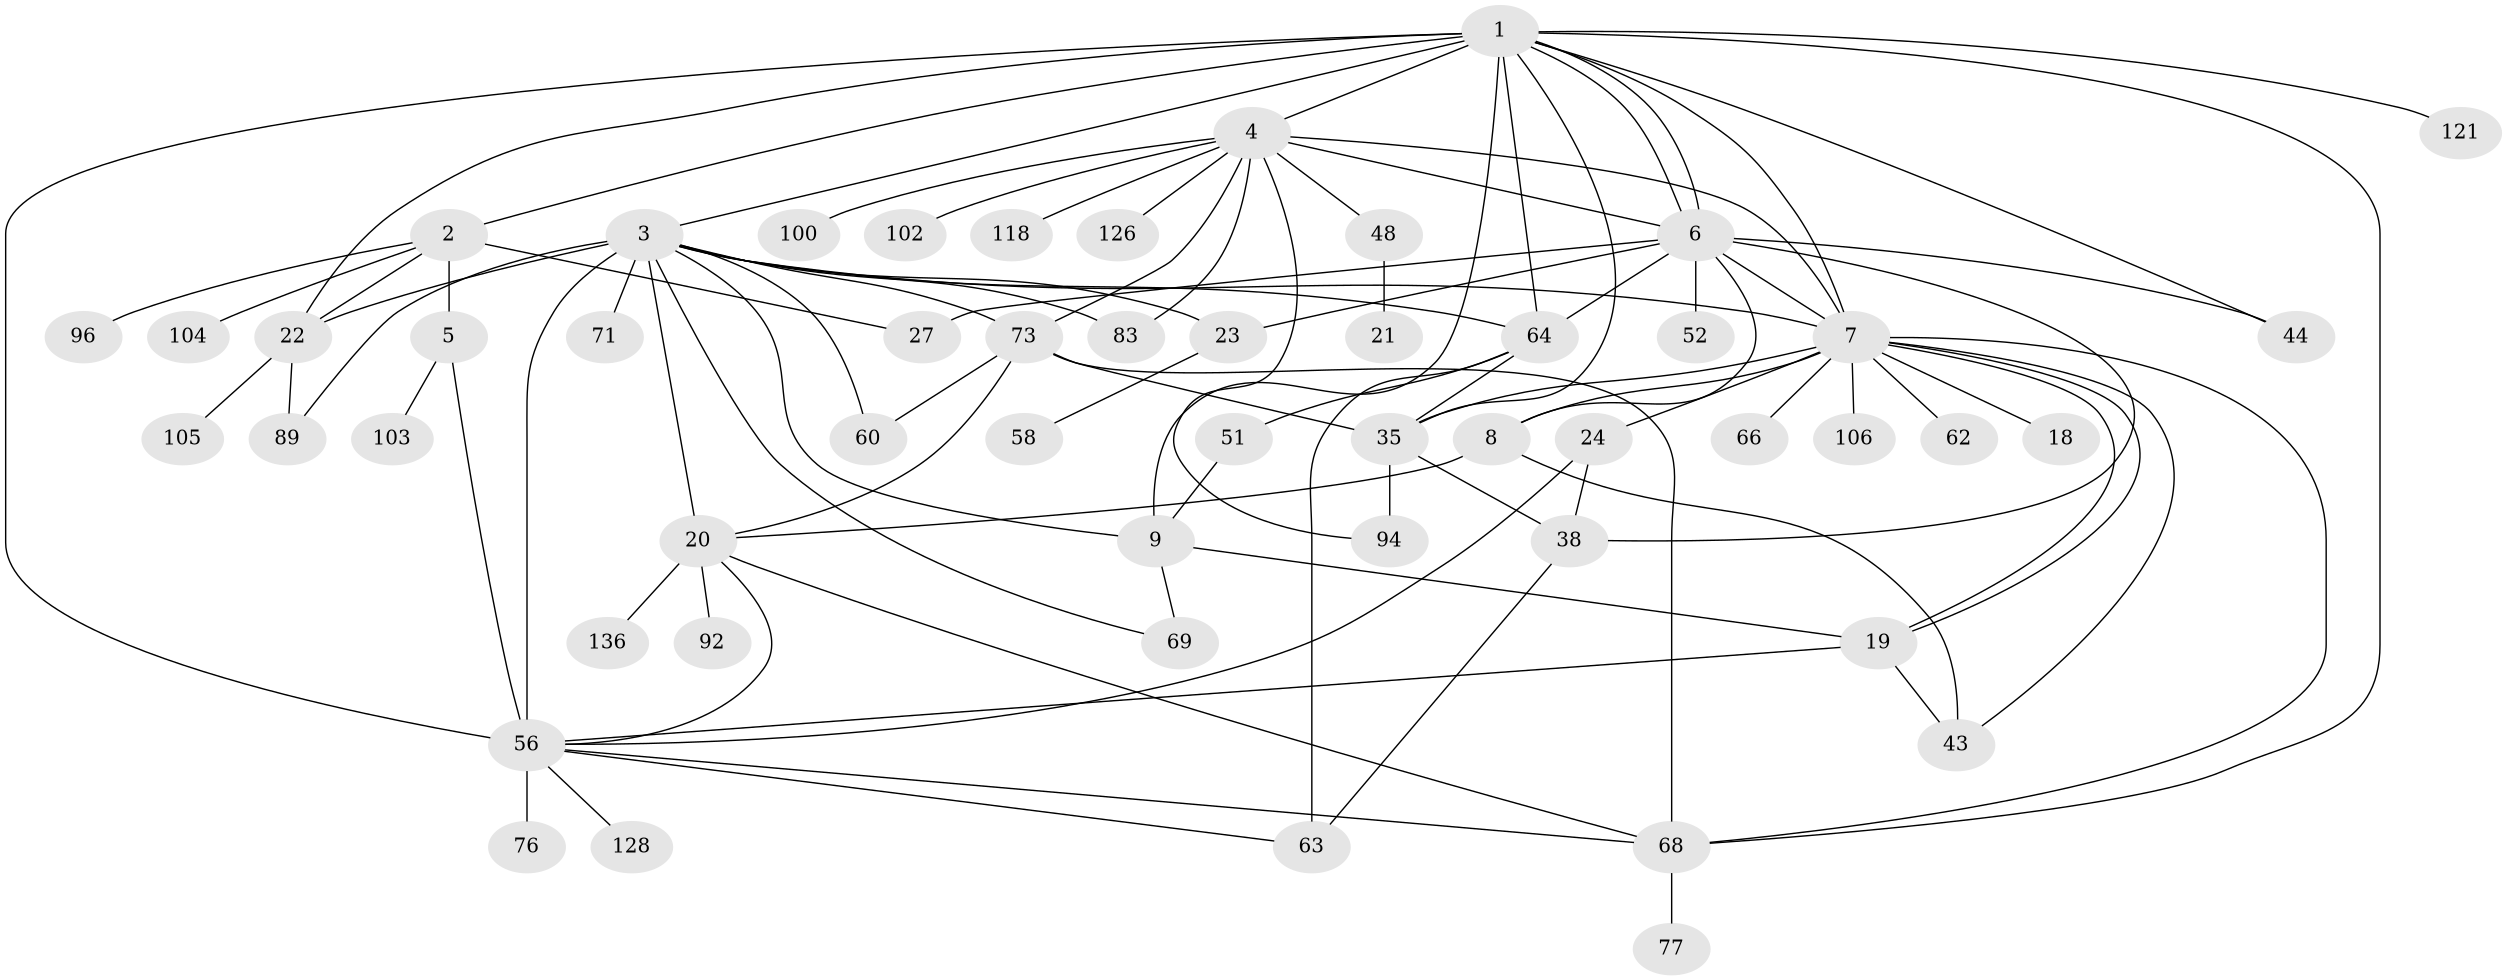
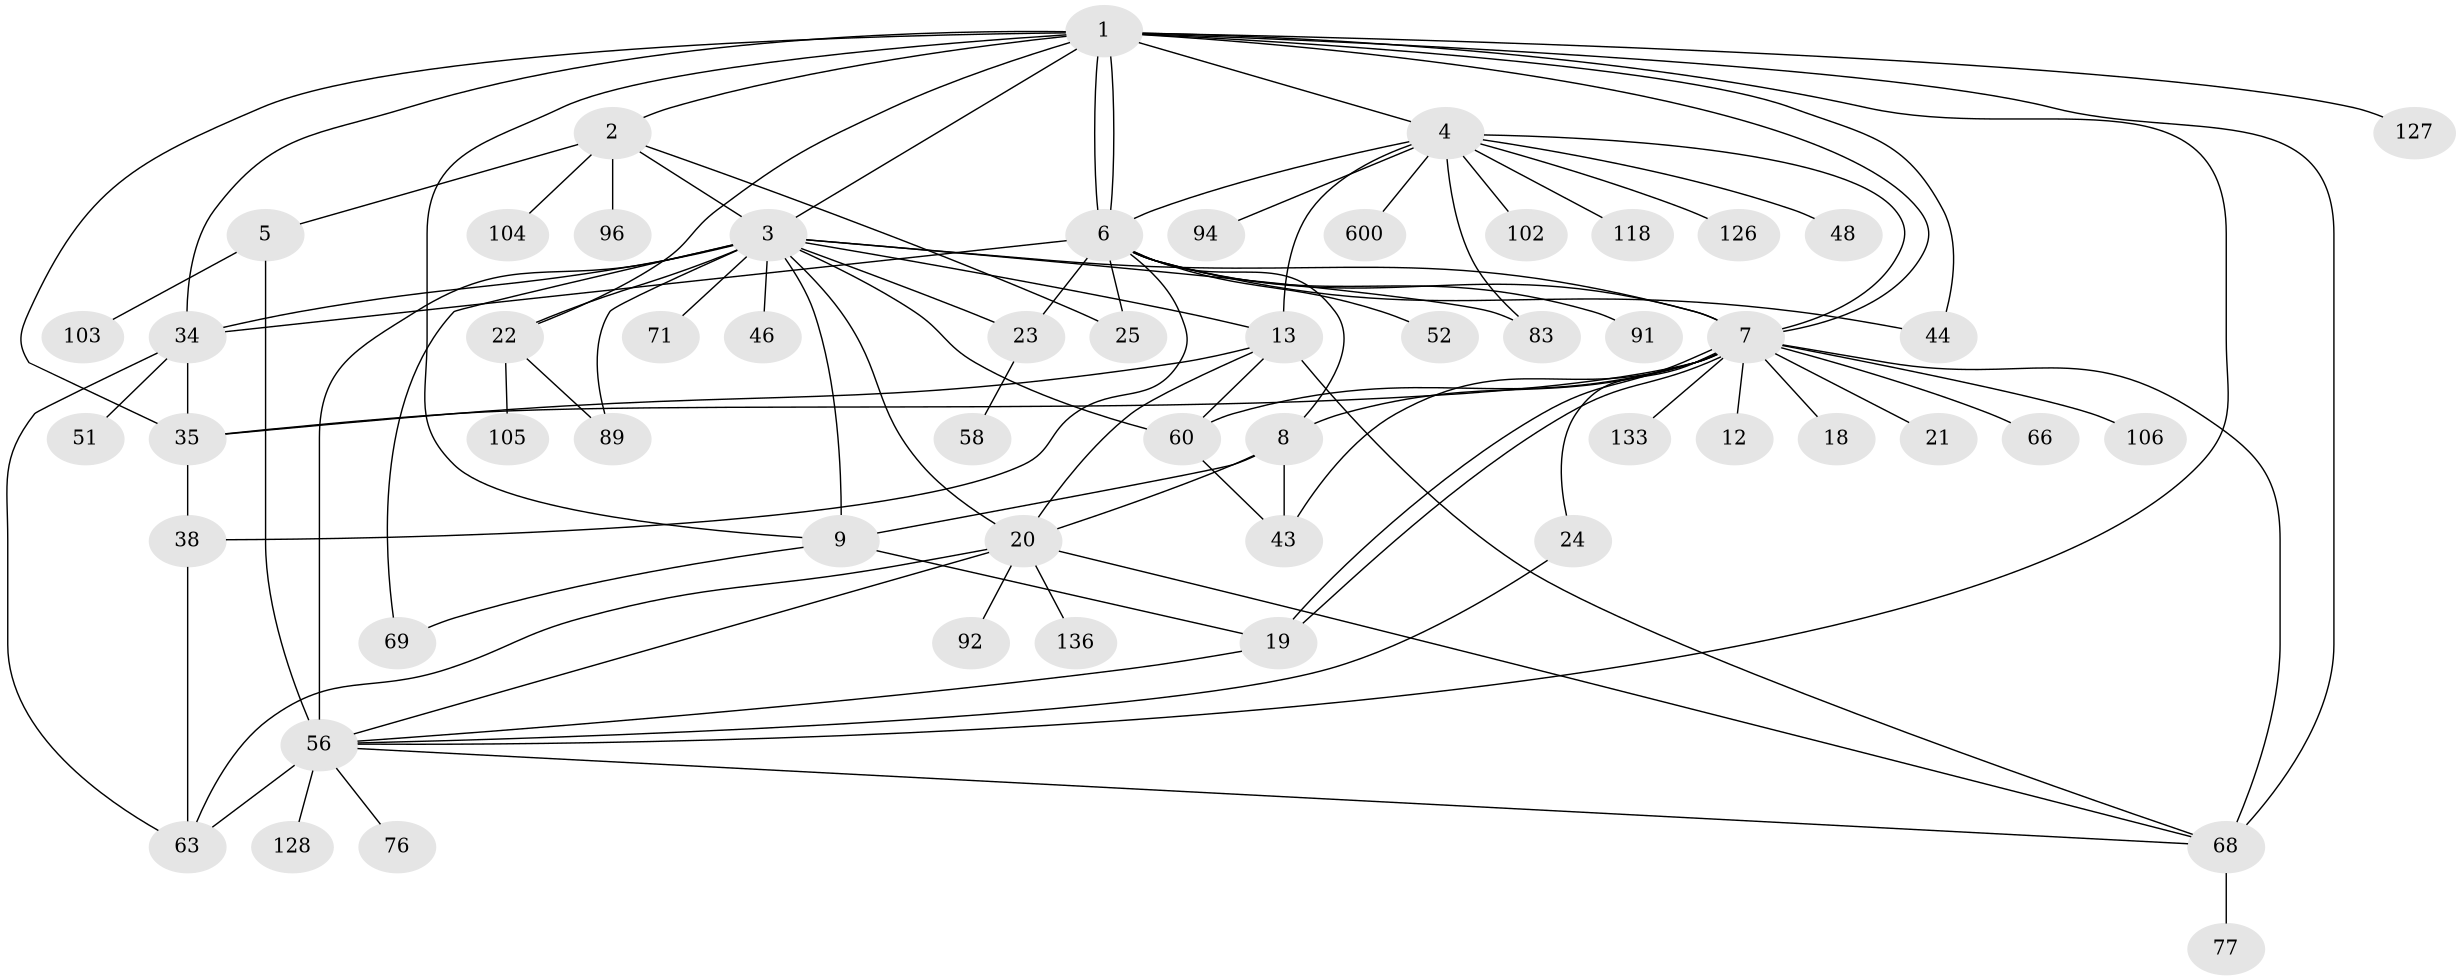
(2461, 133) -> (2415, 133)
(799, 235) -> (1365, 235)
(1384, 276) -> (1842, 388)
(371, 286) -> (691, 184)
none -> (763, 337)
(922, 337) -> (1128, 337)
(1024, 337) -> (1284, 337)
(1540, 337) -> (188, 337)
none -> (1644, 337)
none -> (1413, 388)
none -> (1630, 439)
(1959, 439) -> (1735, 439)
(1390, 490) -> none
(1582, 490) -> none
(1194, 492) -> (1067, 498)
none -> (559, 625)
(1917, 694) -> (1233, 490)
